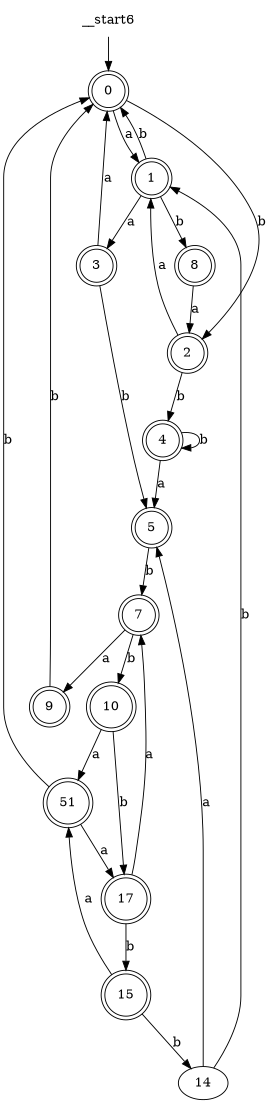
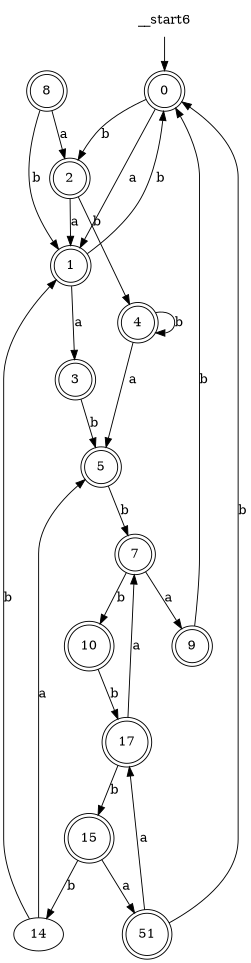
(102, 183) -> none
(171, 218) -> (29, 178)
(92, 750) -> none
